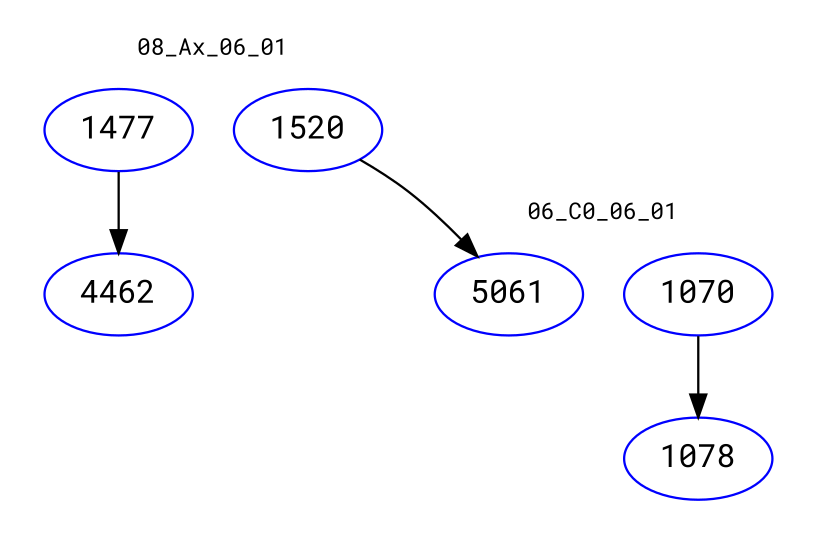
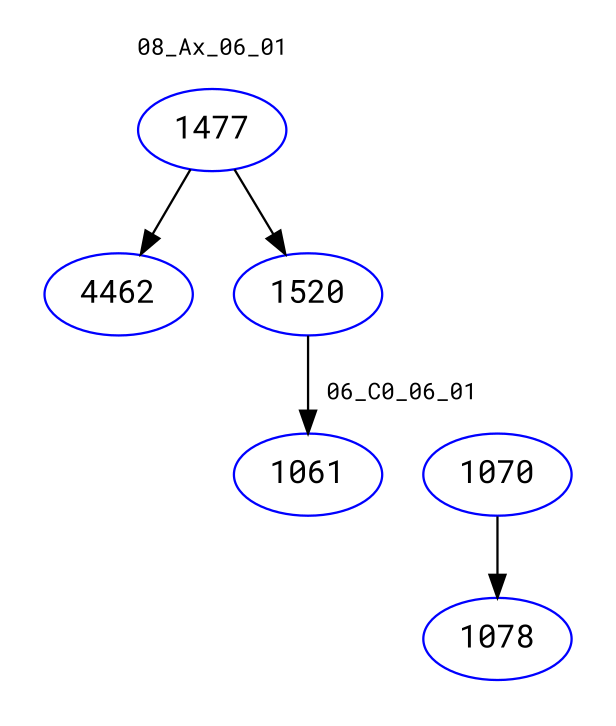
none -> (254, 202)
(509, 294) -> (308, 475)
